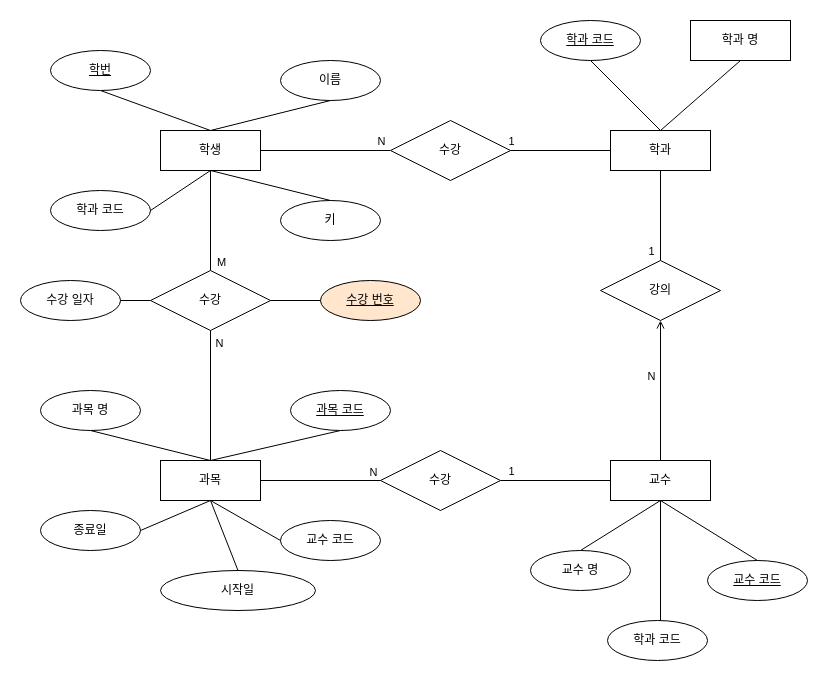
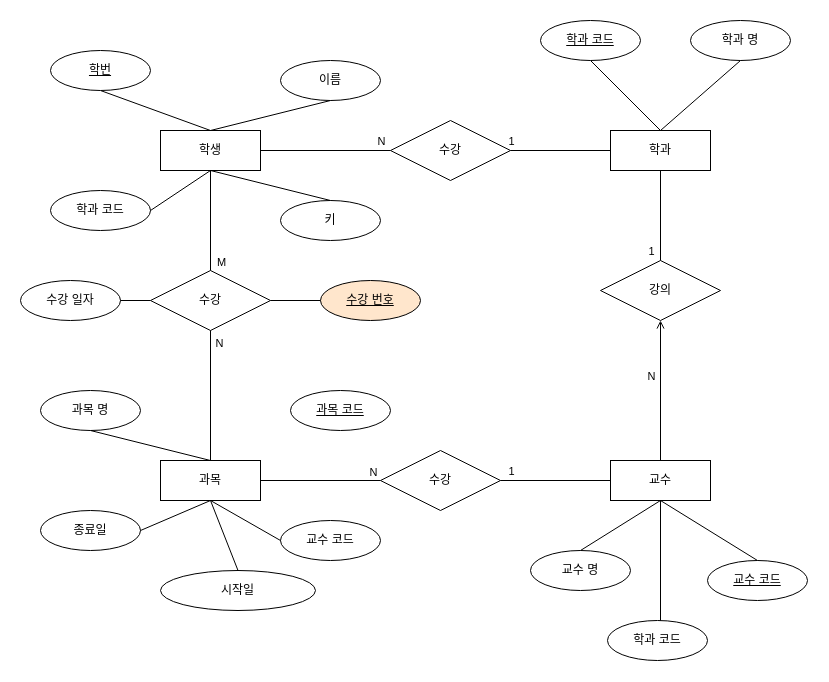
(741, 41) -> (741, 41)
(275, 446) -> none
